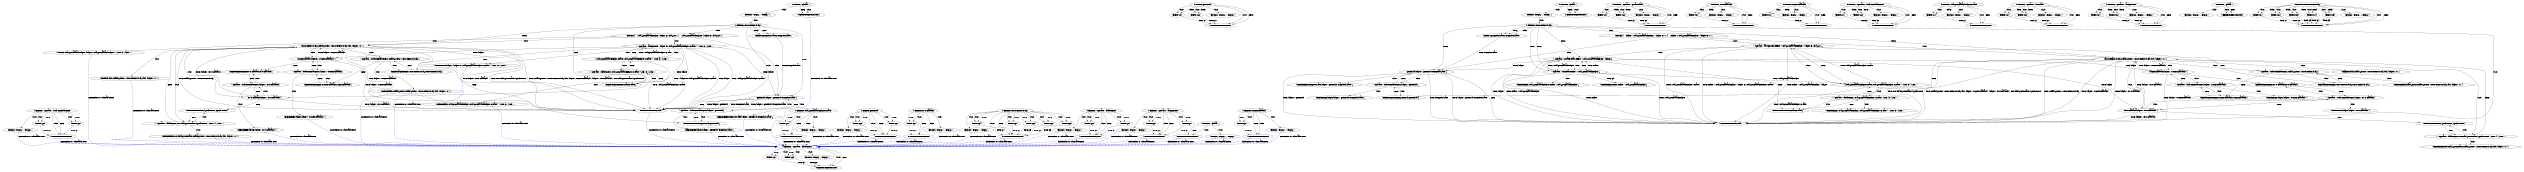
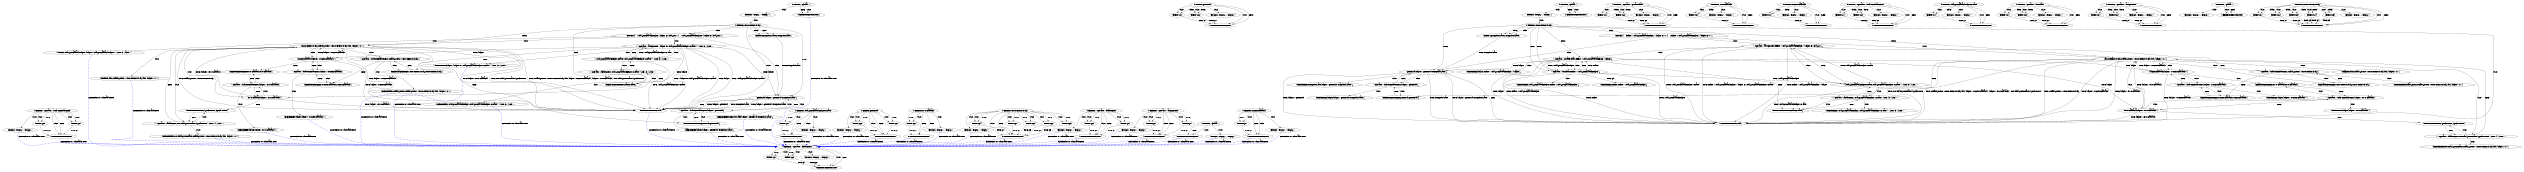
none -> (1493, 72)
